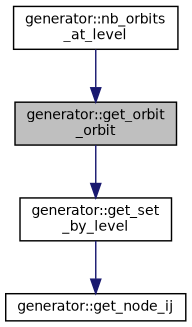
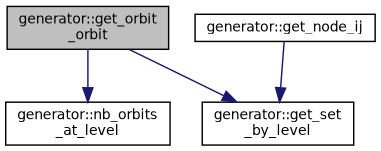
(96, 68) -> (88, 68)
(96, 260) -> (282, 65)
